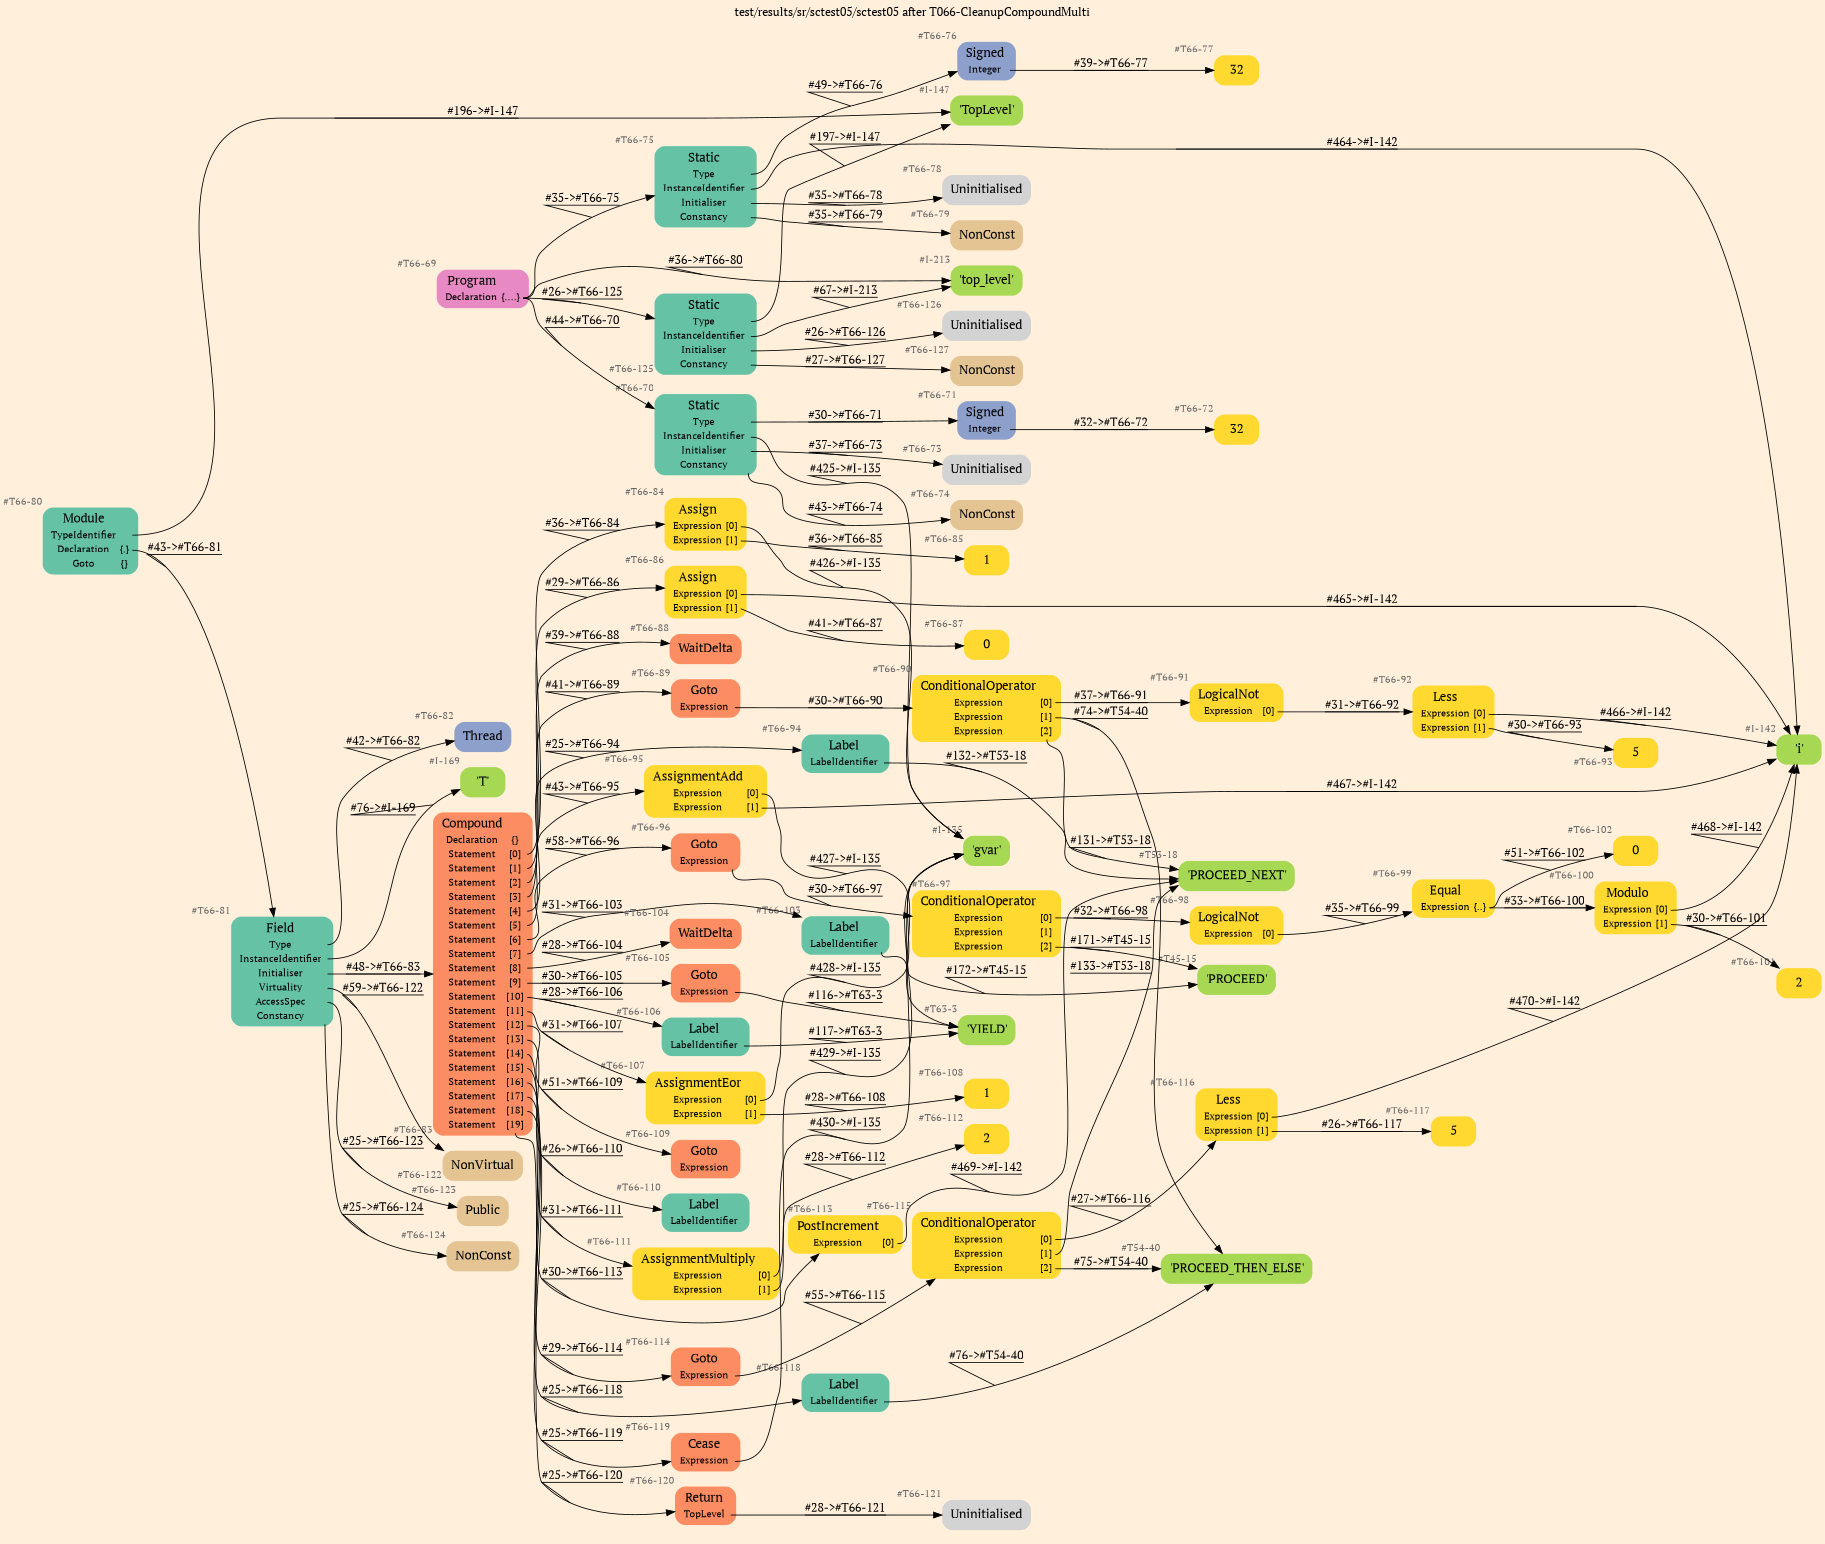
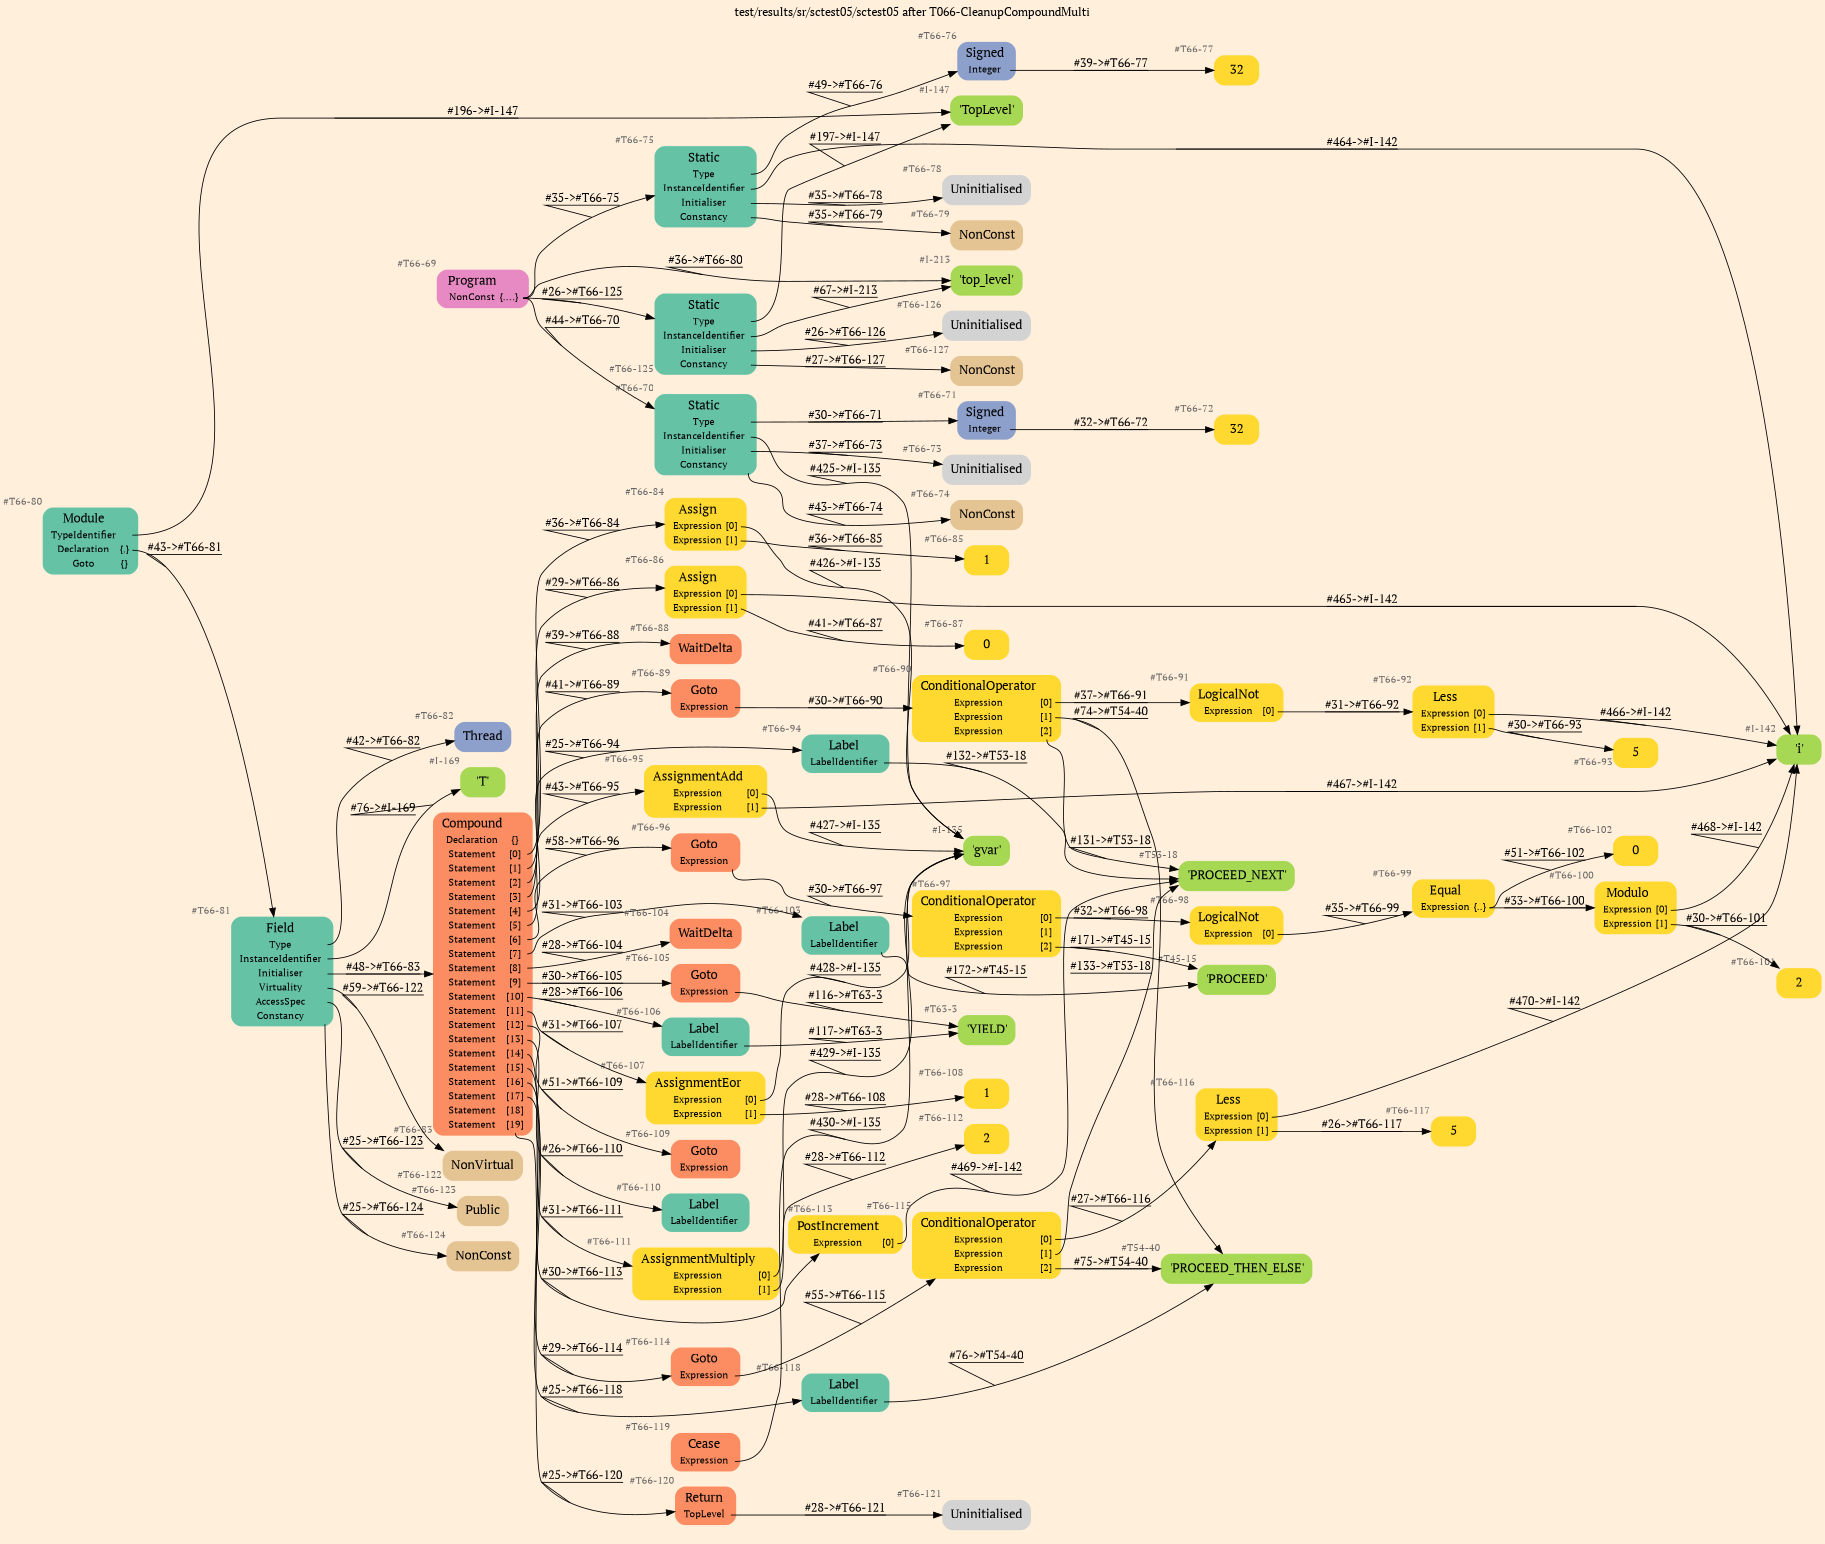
(472, 297) -> (472, 297)
(887, 873) -> (845, 846)
(551, 1448) -> none
